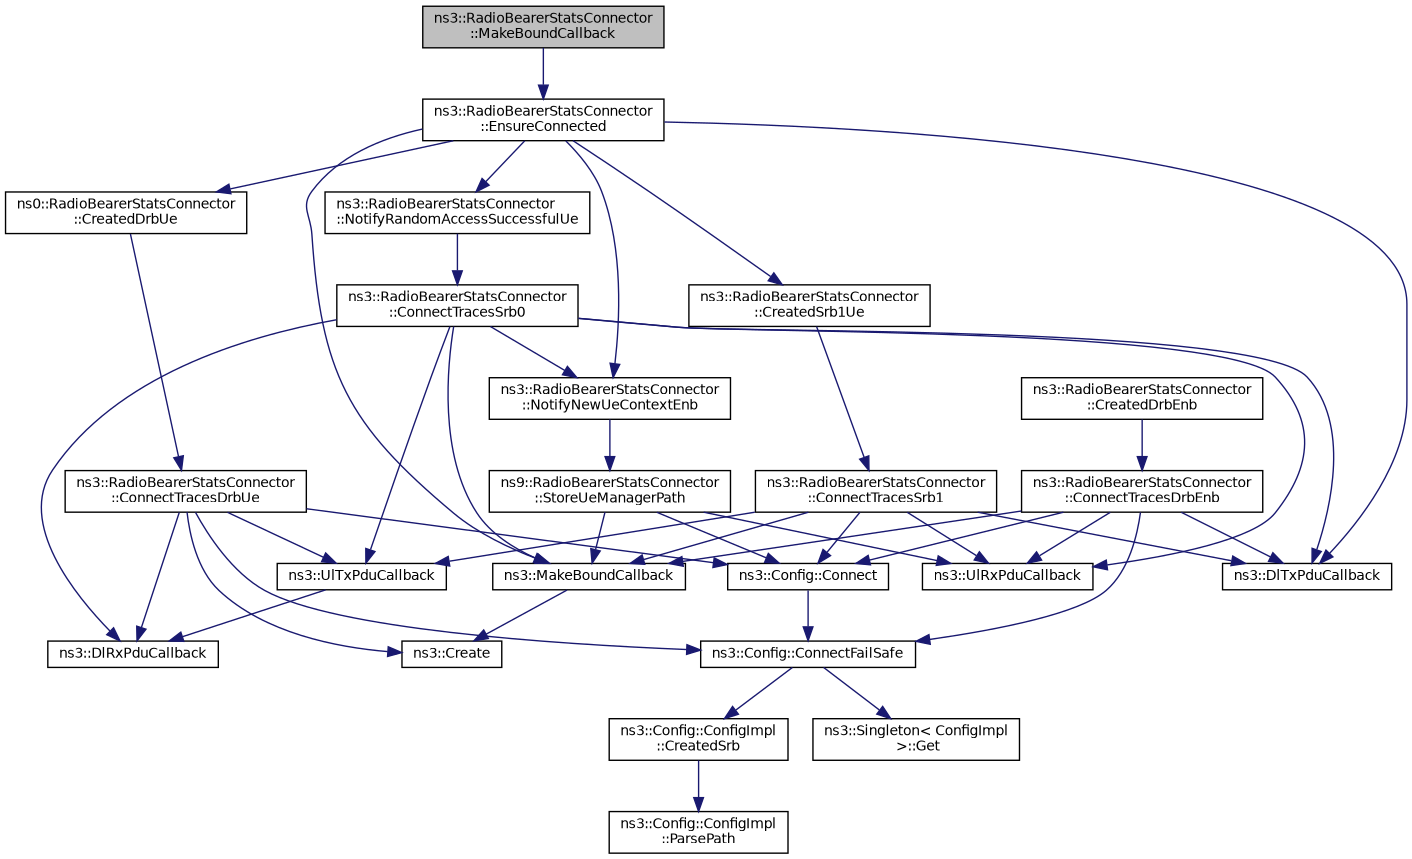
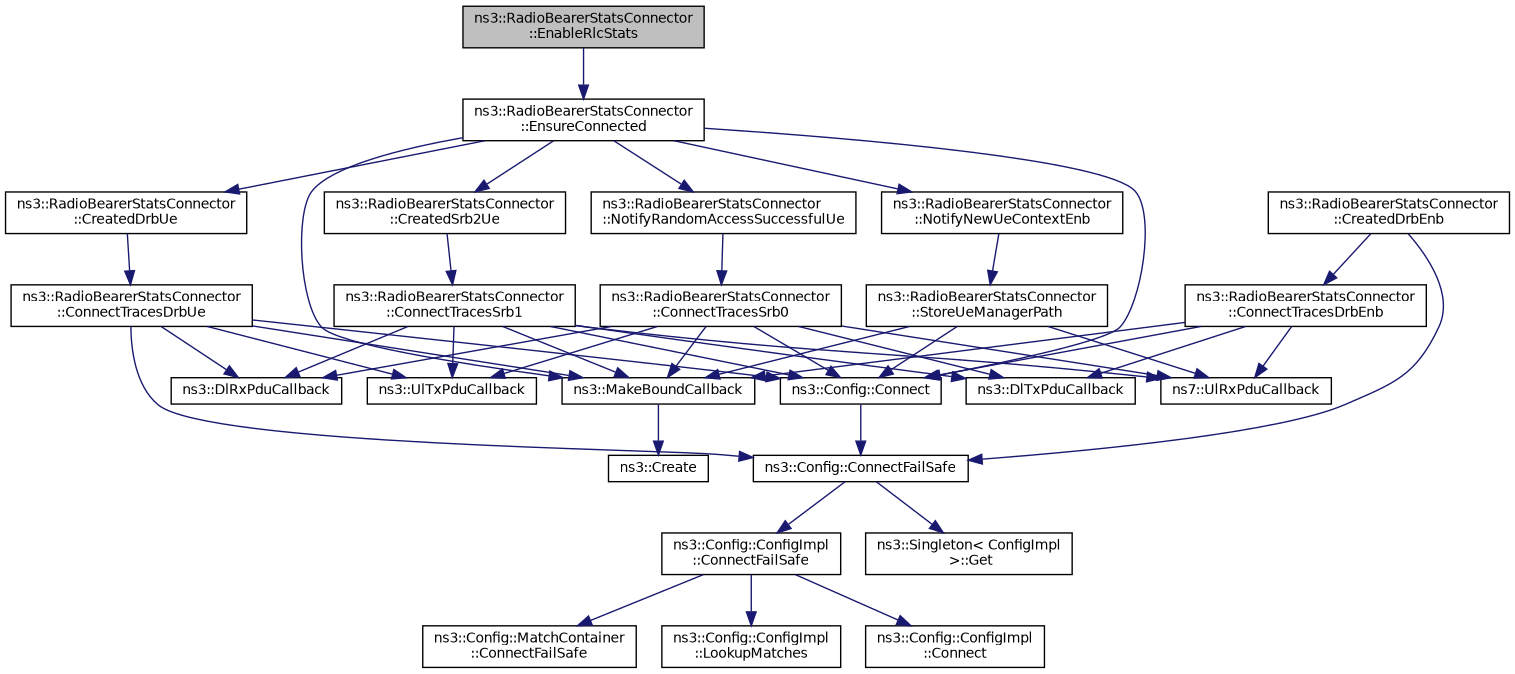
(543, 27) -> (584, 27)
(1195, 174) -> (1085, 172)
(126, 213) -> (126, 213)
(809, 306) -> (445, 213)
(528, 349) -> (773, 338)
(610, 491) -> (987, 306)
(1008, 577) -> (1246, 391)
(265, 610) -> (350, 350)
(1062, 612) -> (1278, 423)
(265, 621) -> (411, 351)
none -> (529, 647)
none -> (751, 647)
(699, 739) -> (751, 554)
(699, 832) -> (955, 647)
